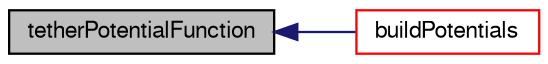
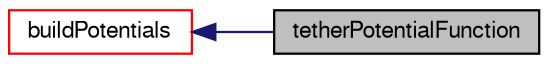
(327, 32) -> (244, 32)
